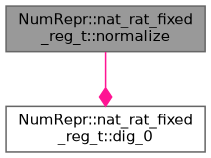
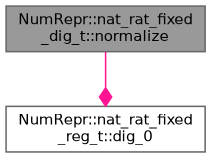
(106, 29) -> (106, 29)
